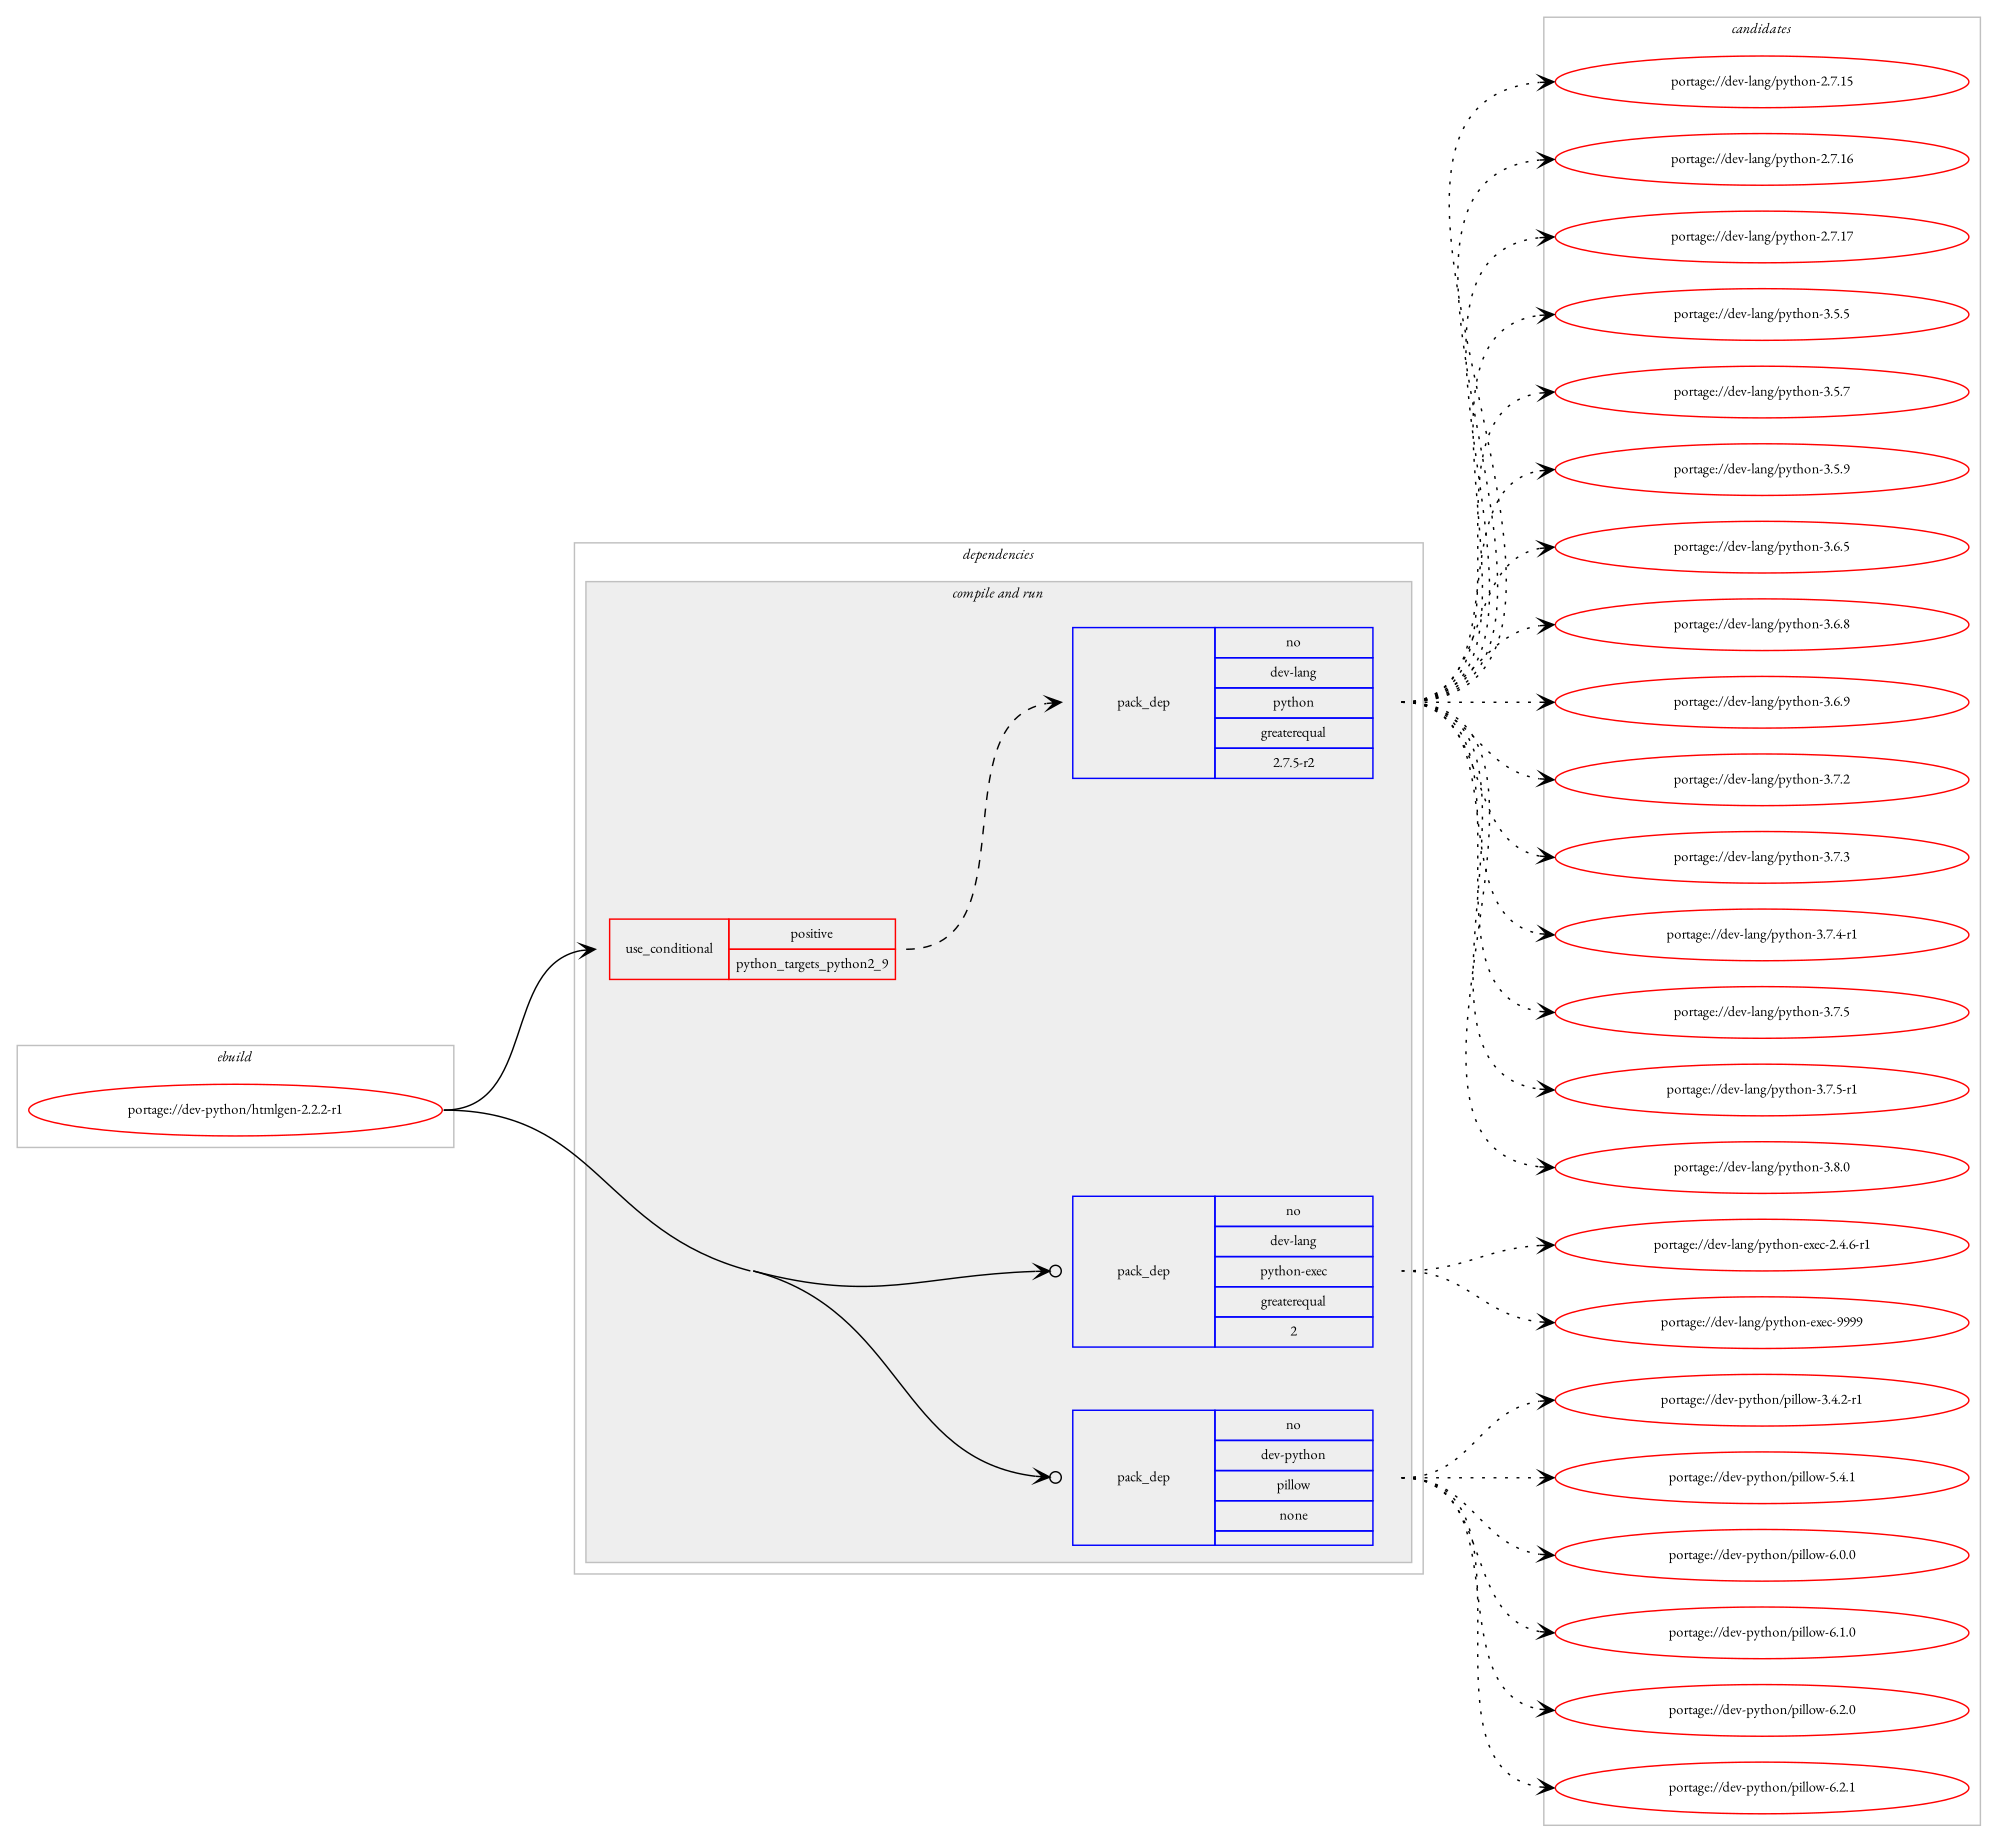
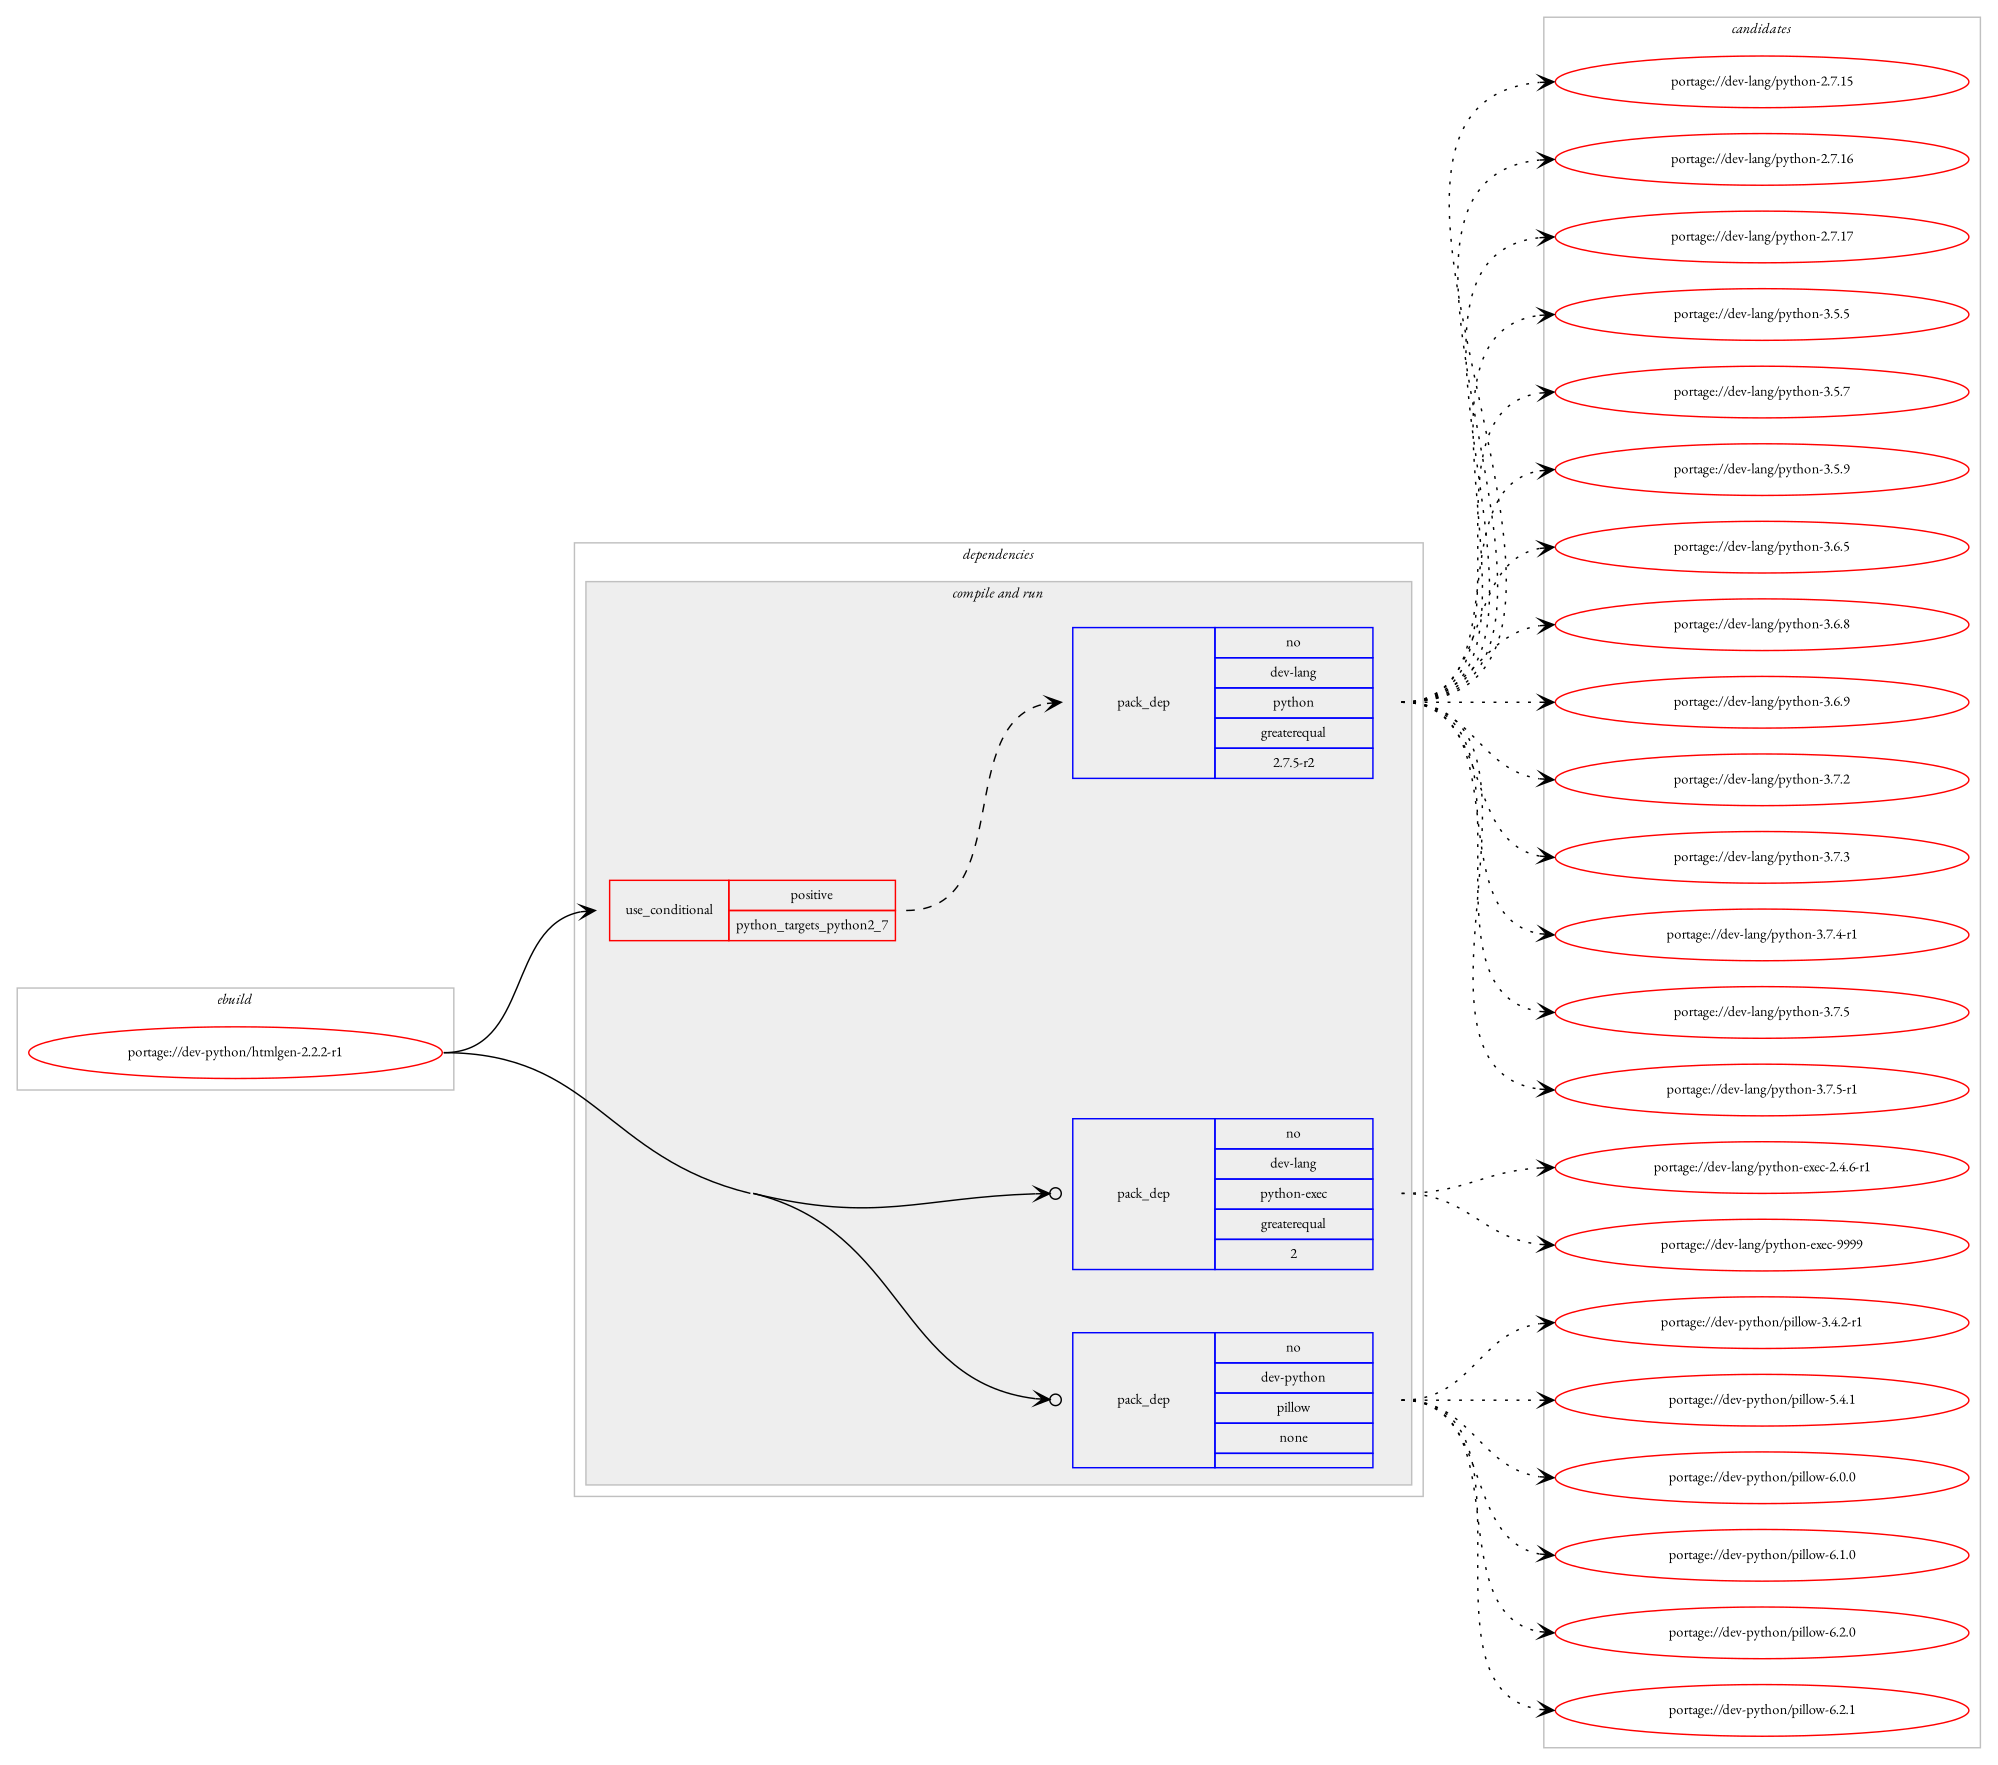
(812, 964) -> (812, 925)
(1762, 1168) -> none
